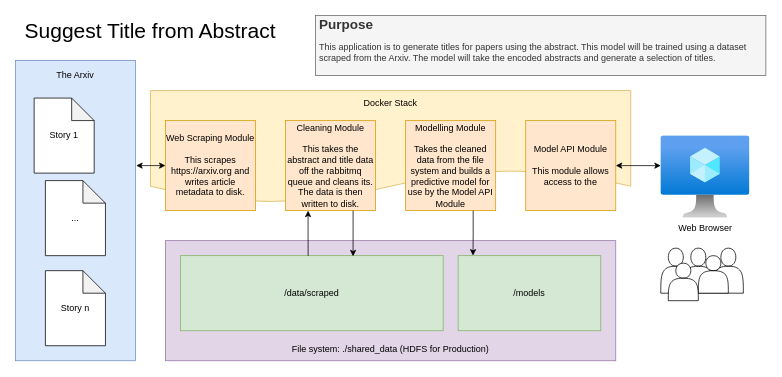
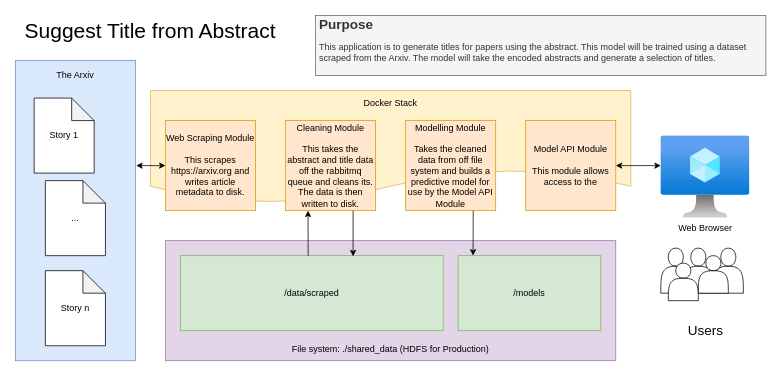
(450, 165) -> (450, 165)
none -> (705, 330)
